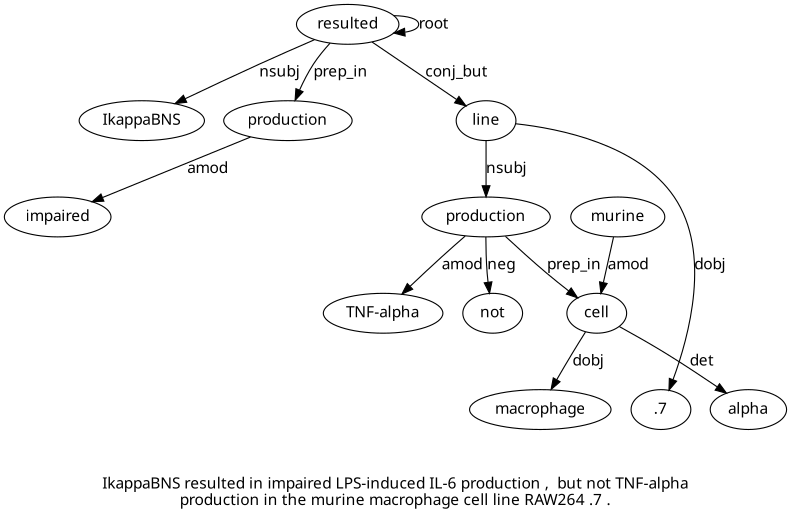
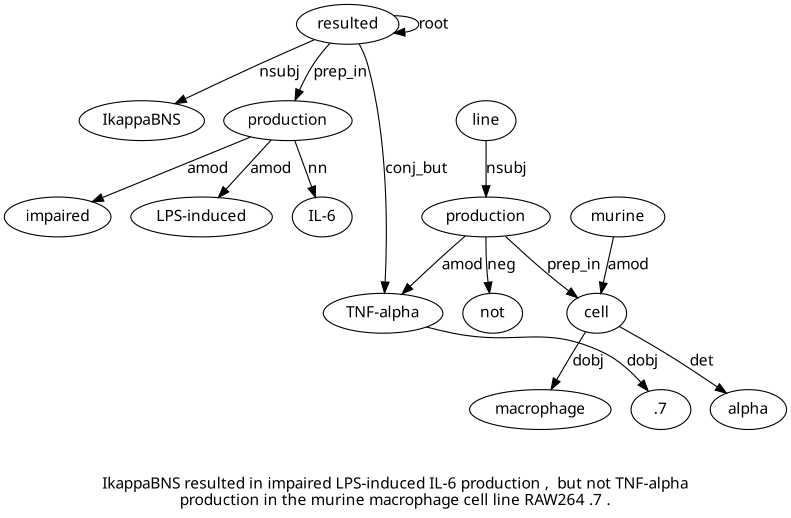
(414, 71) -> (384, 161)
(676, 201) -> (540, 337)
none -> (202, 217)
none -> (322, 217)
